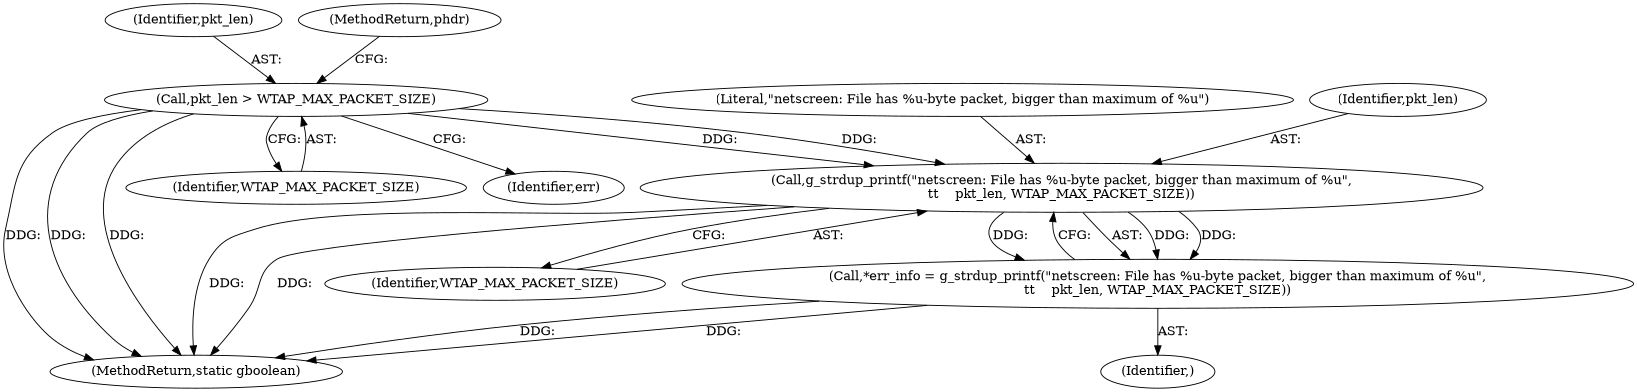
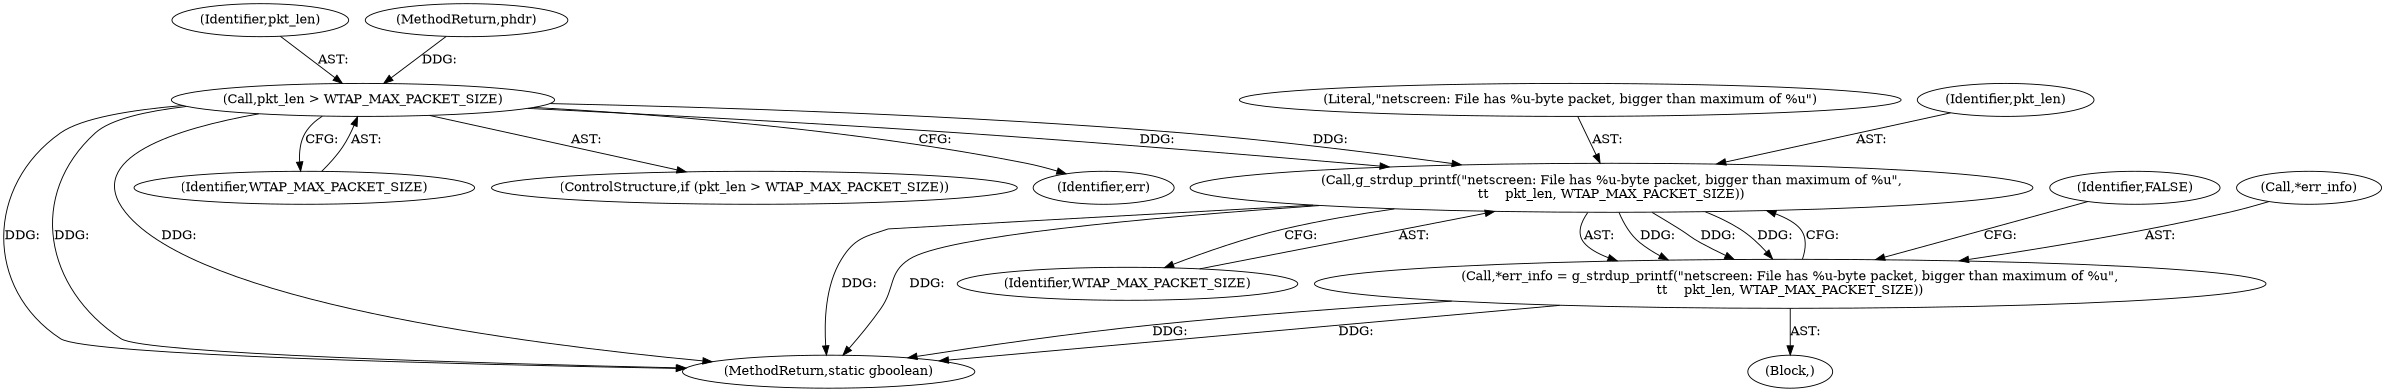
(374, 60) -> (441, 60)
none -> (754, 188)
none -> (2135, 188)
none -> (2309, 188)
(1158, 372) -> (1790, 372)
